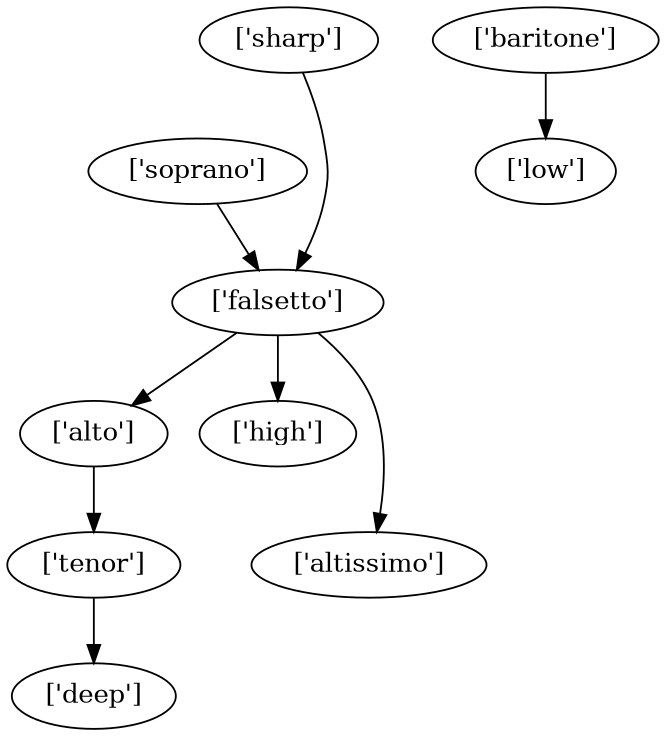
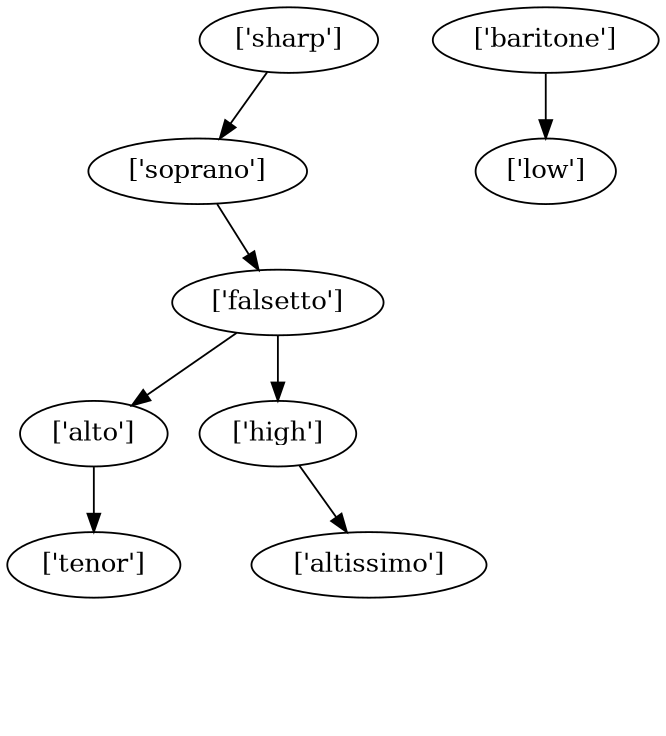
(327, 163) -> (249, 98)
(377, 413) -> (318, 491)
(94, 696) -> none
